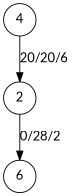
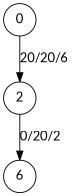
(20, 20) -> (20, 20)
(40, 137) -> (40, 137)
